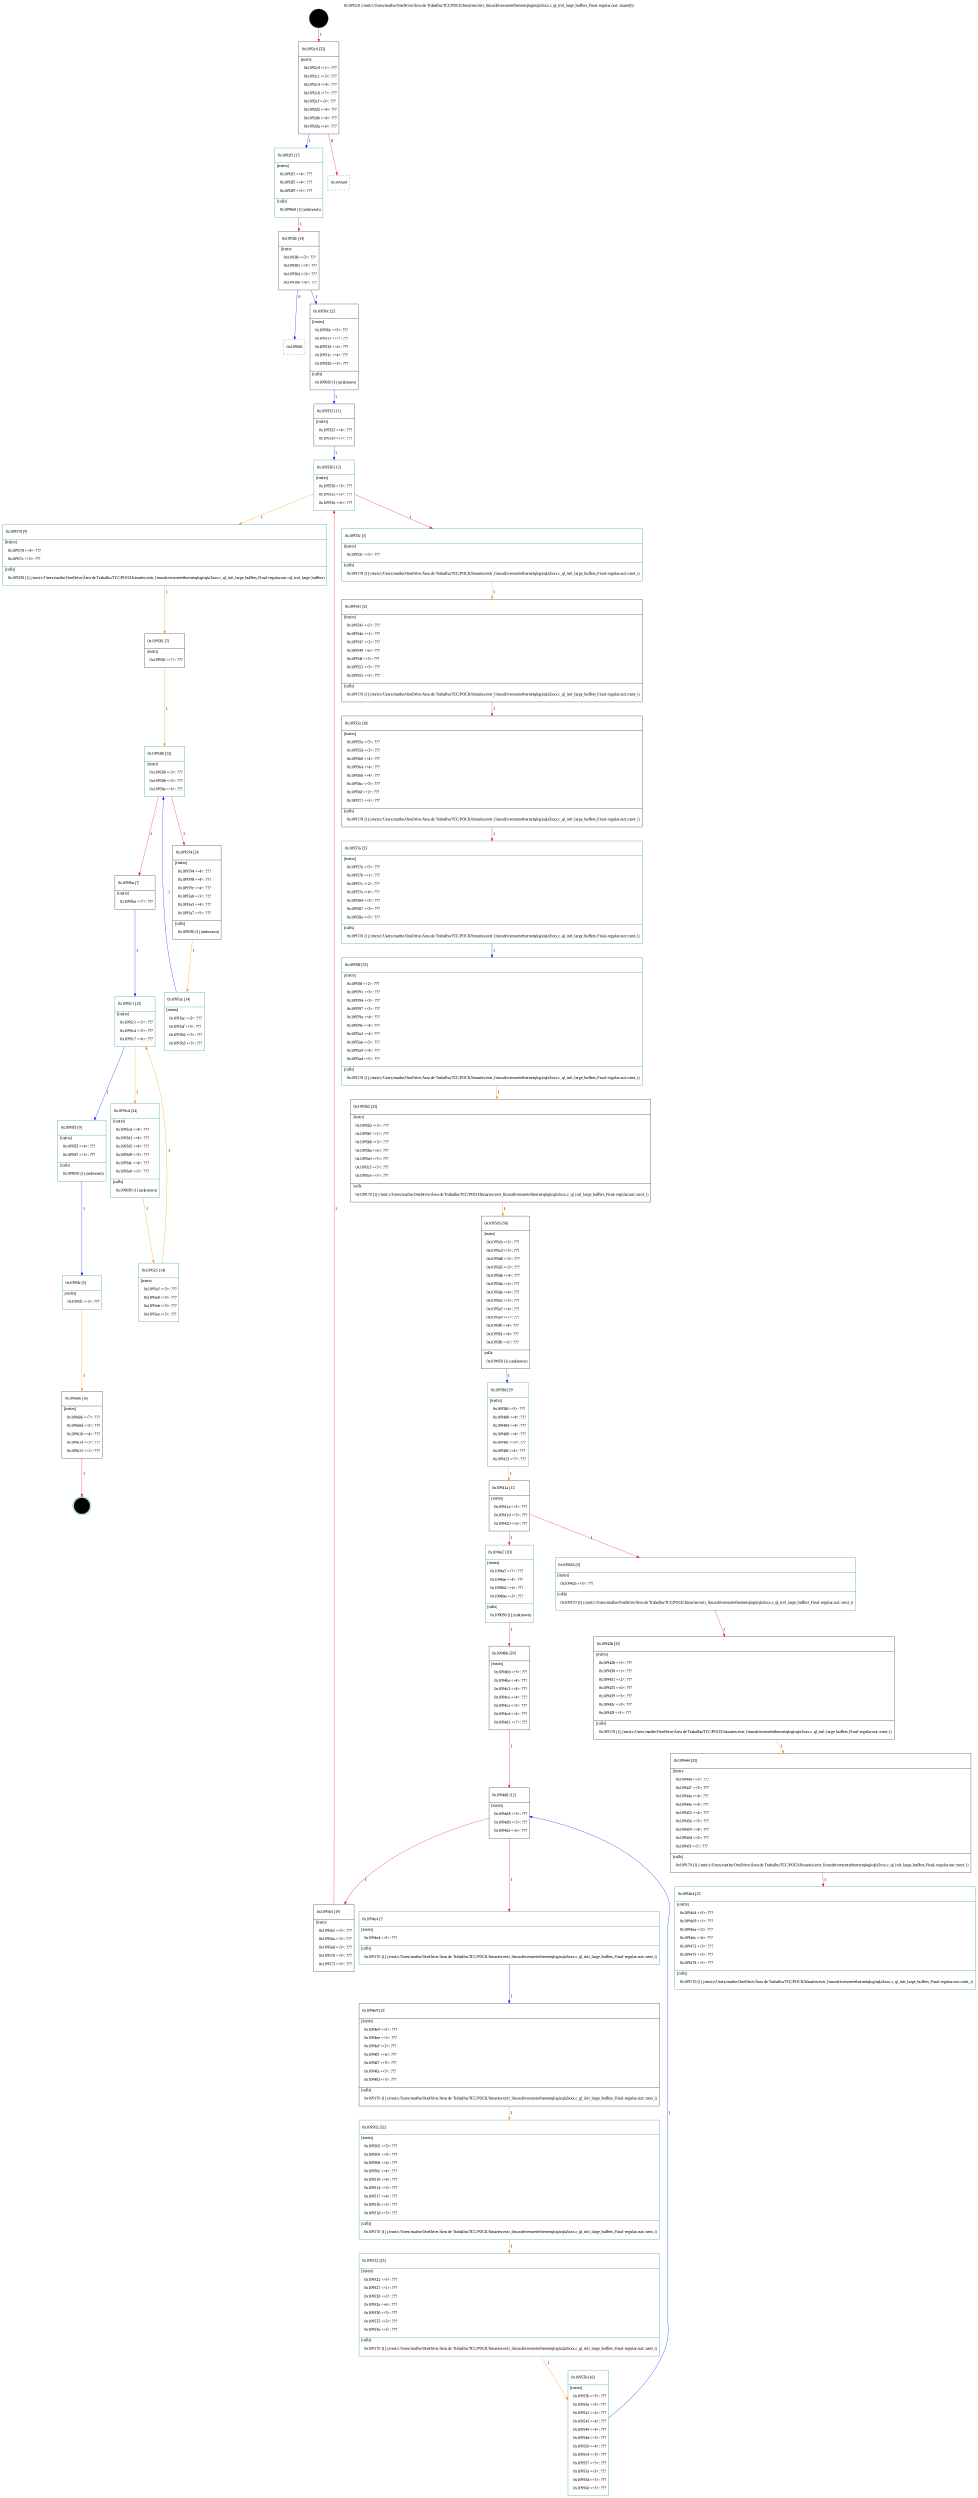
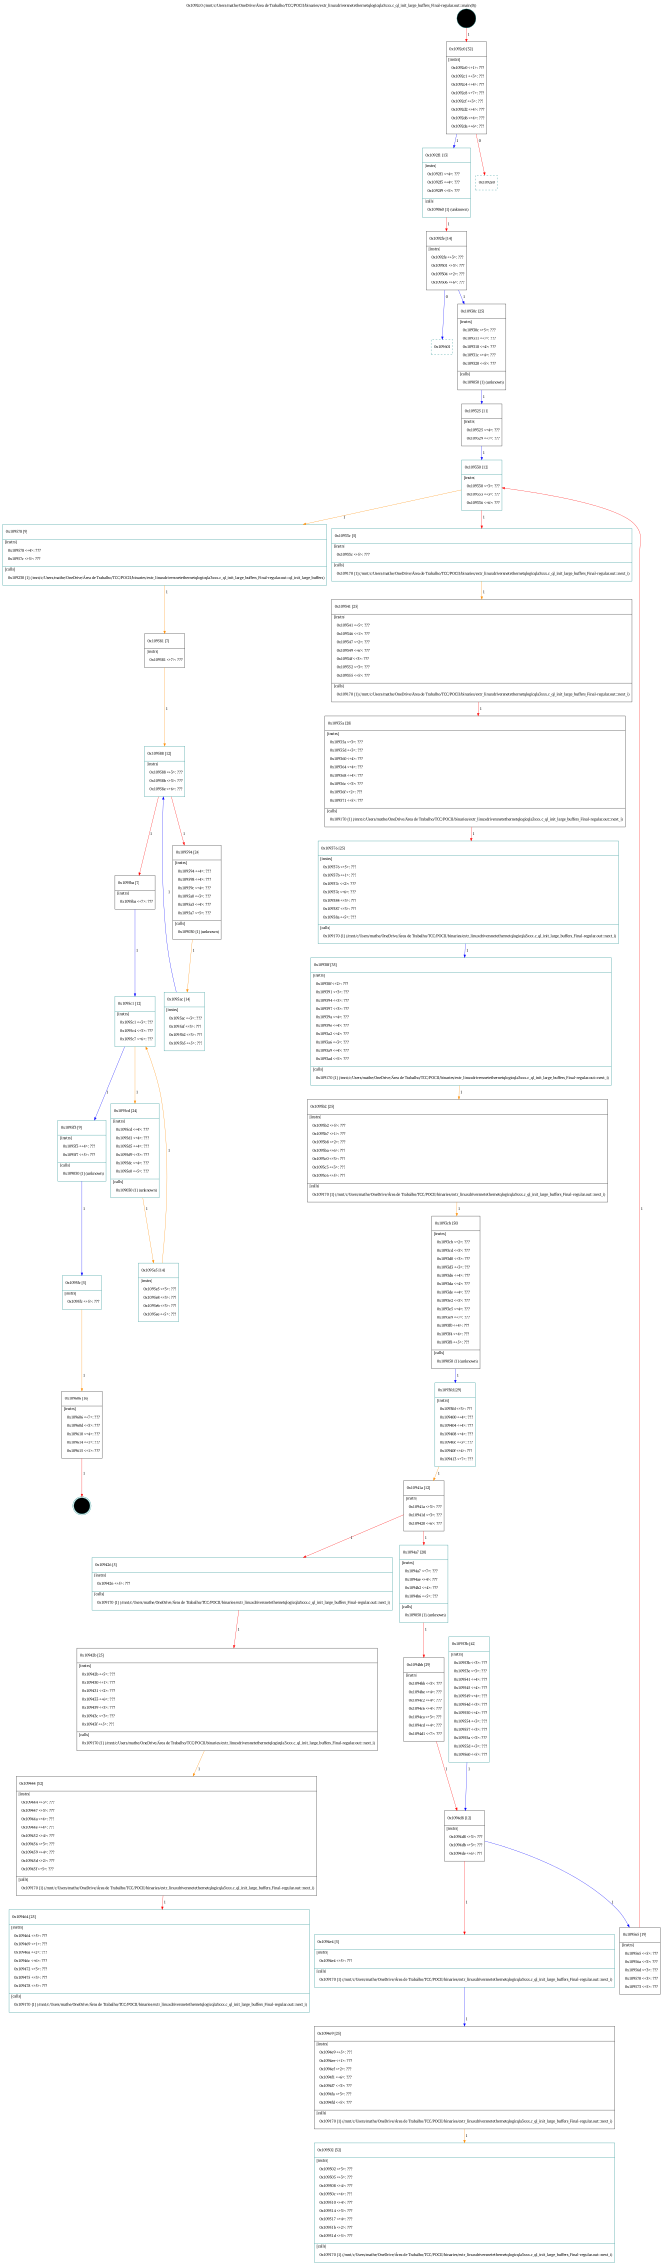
(410, 1848) -> (564, 1871)
(509, 2305) -> none
